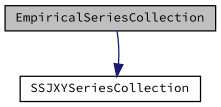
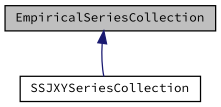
(119, 47) -> (102, 60)
